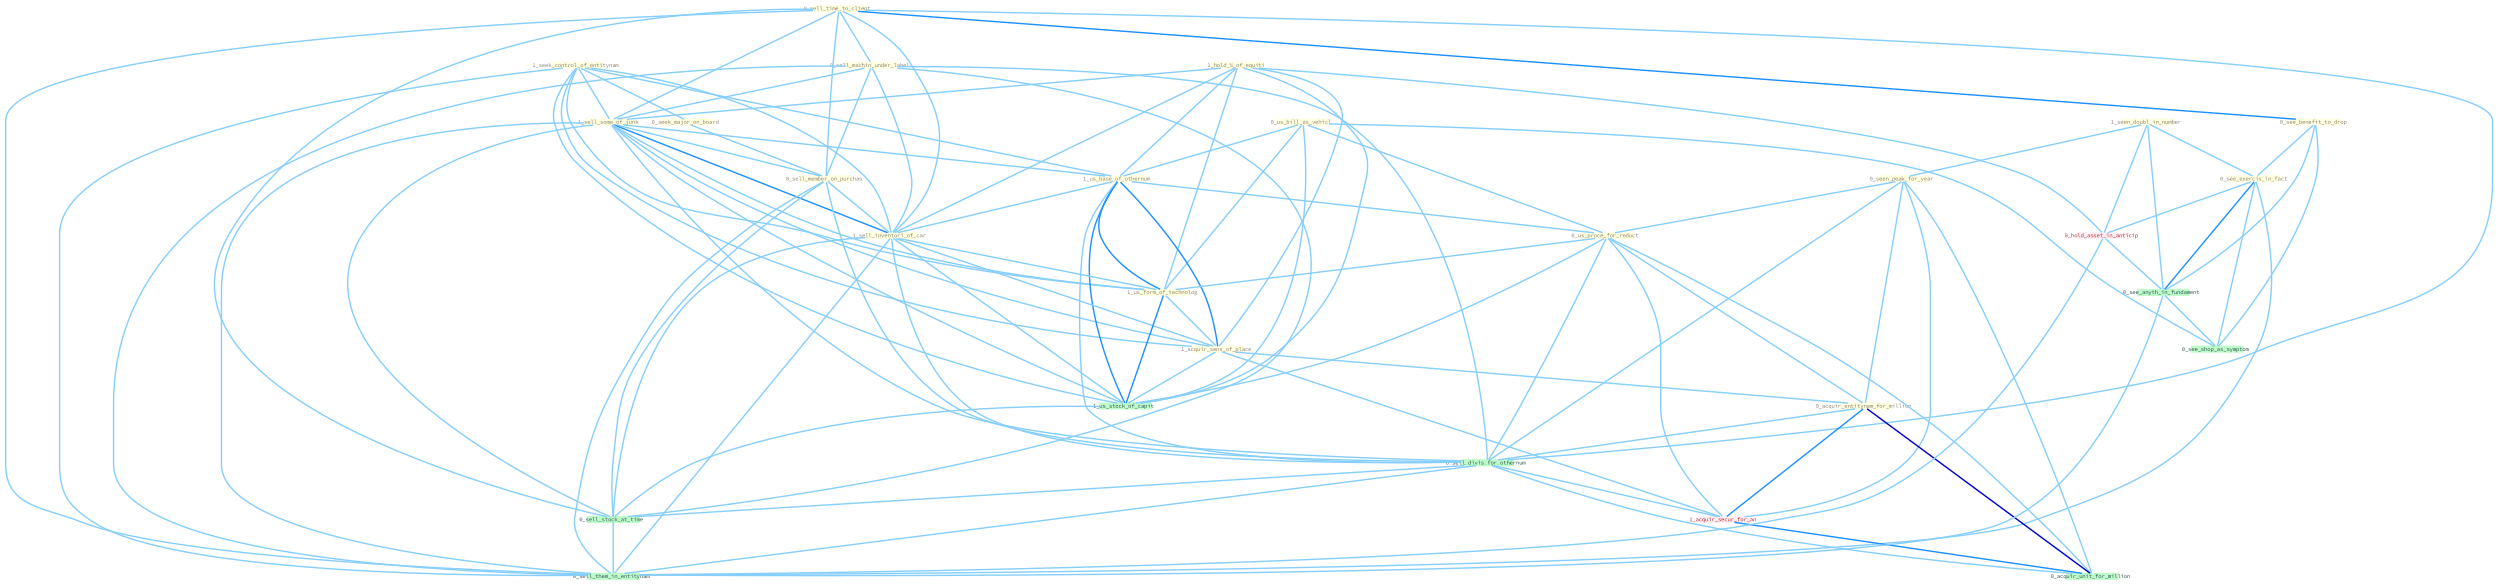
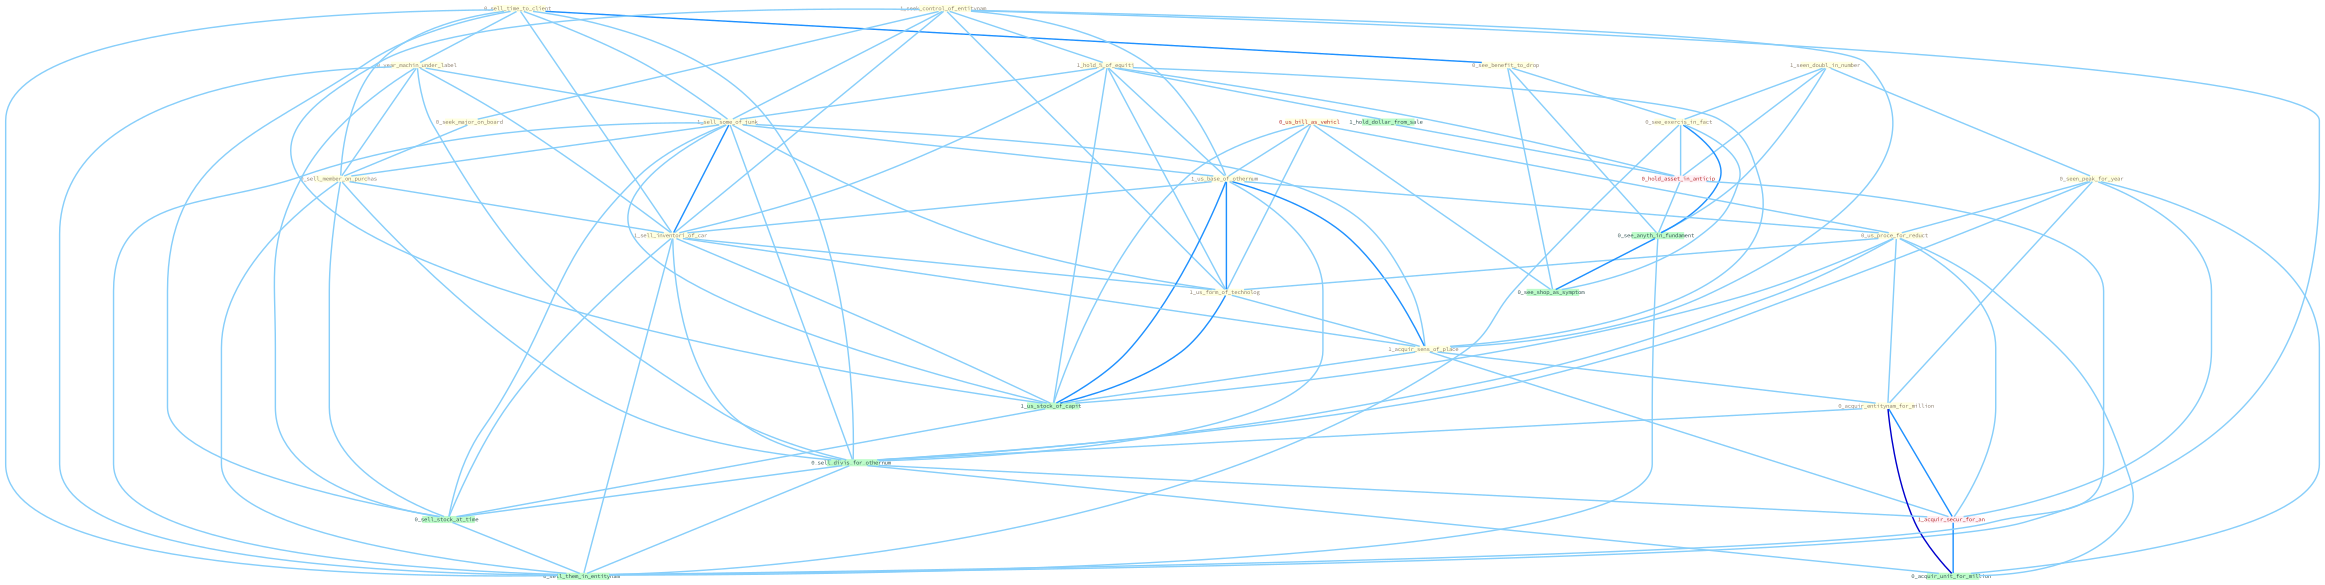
none -> (996, 27)
(872, 65) -> (417, 65)
(1303, 122) -> (1312, 122)
none -> (1388, 122)
(2190, 321) -> (1593, 270)
